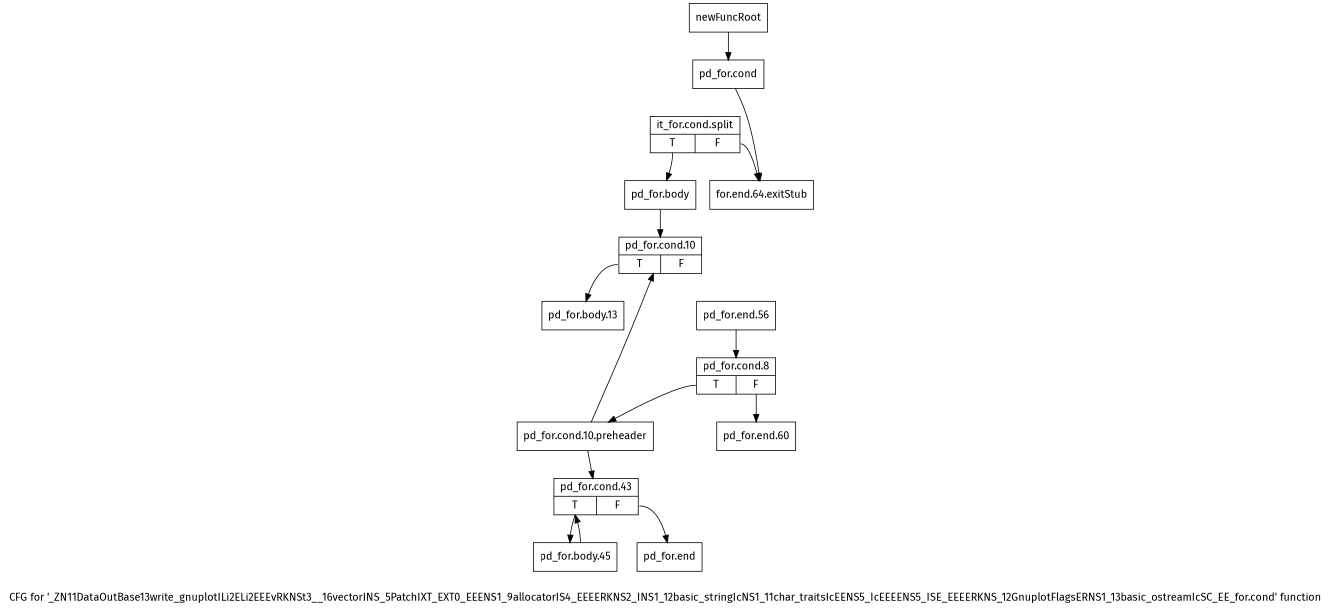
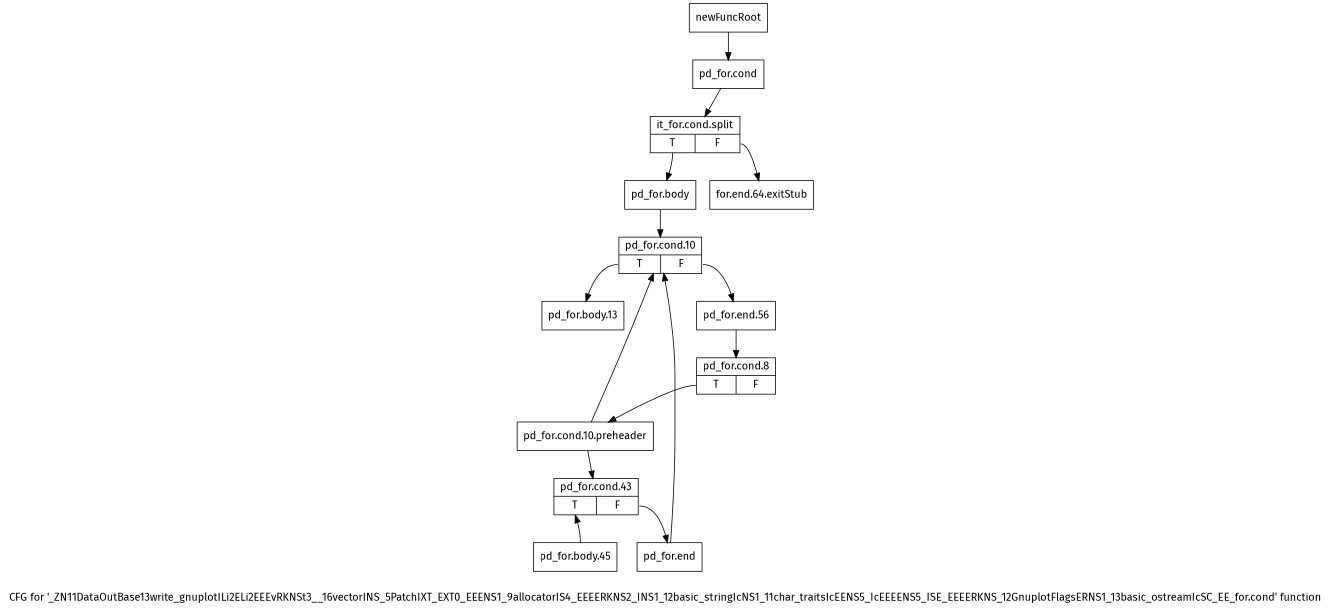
(751, 130) -> (715, 99)
none -> (721, 275)
none -> (675, 412)
(756, 436) -> none
(572, 525) -> none
